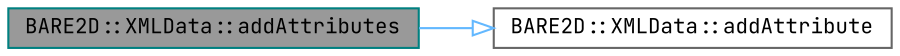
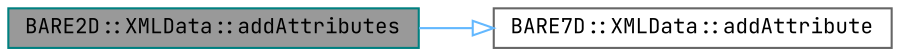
(693, 28) -> (693, 28)
